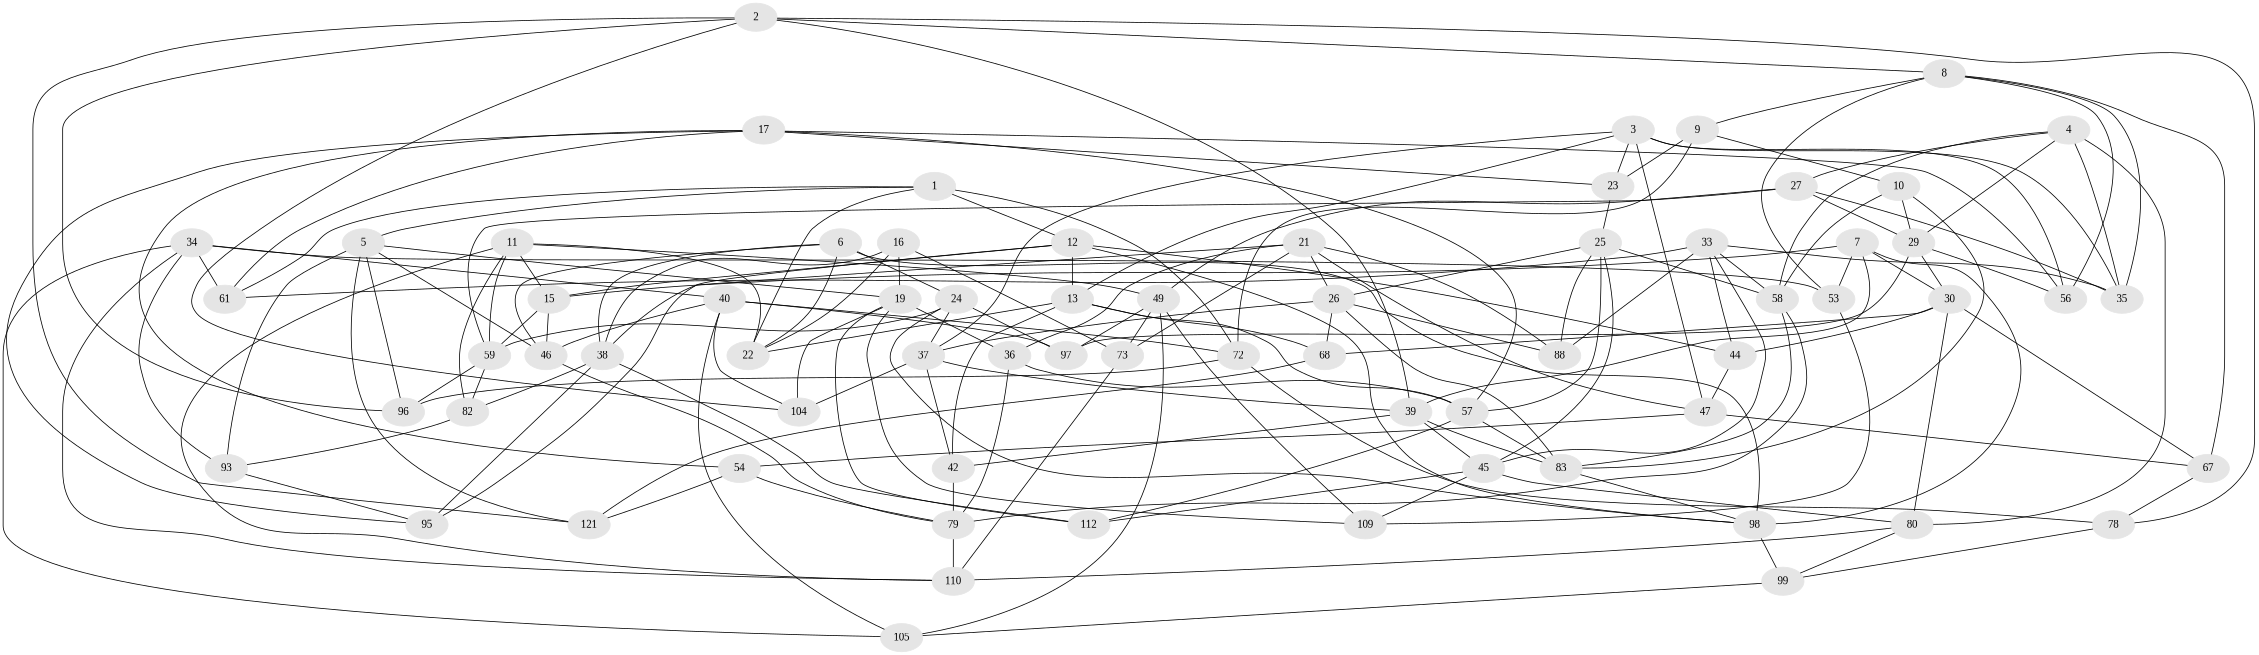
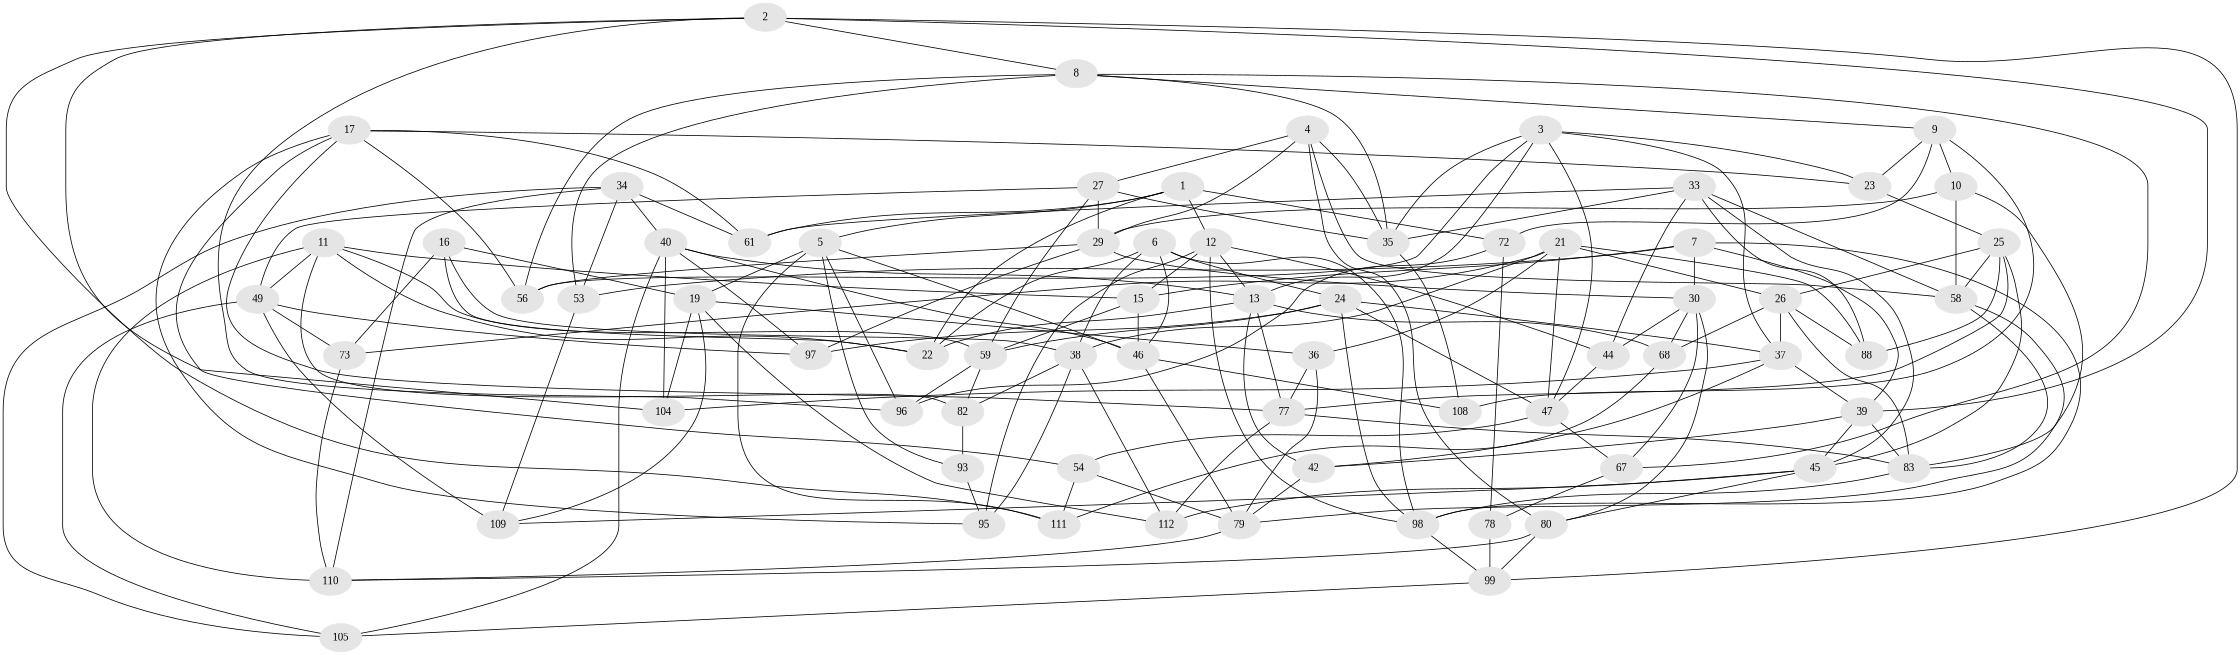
(1774, 43) -> (2078, 53)
(982, 324) -> (959, 274)
none -> (1444, 356)
(140, 365) -> none
none -> (1460, 412)
(1467, 412) -> (1284, 412)
(589, 525) -> (1059, 525)
